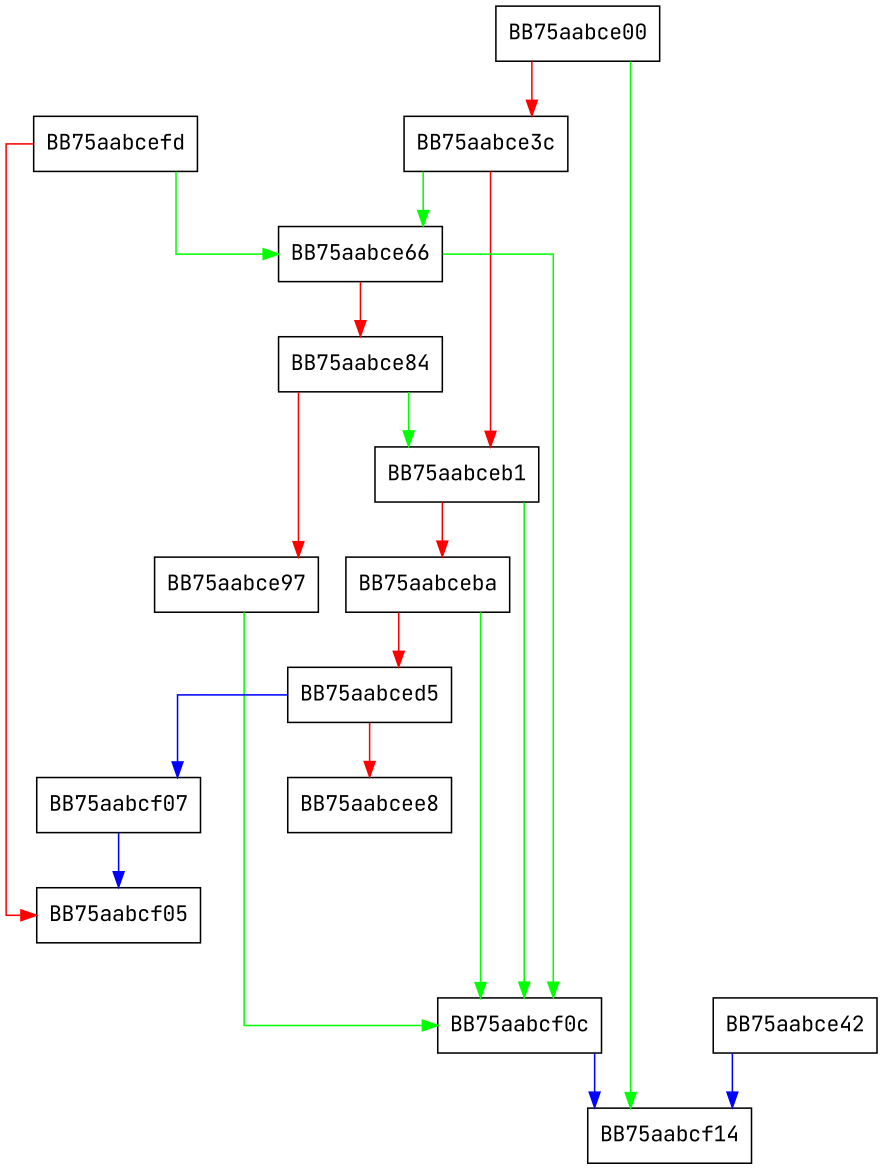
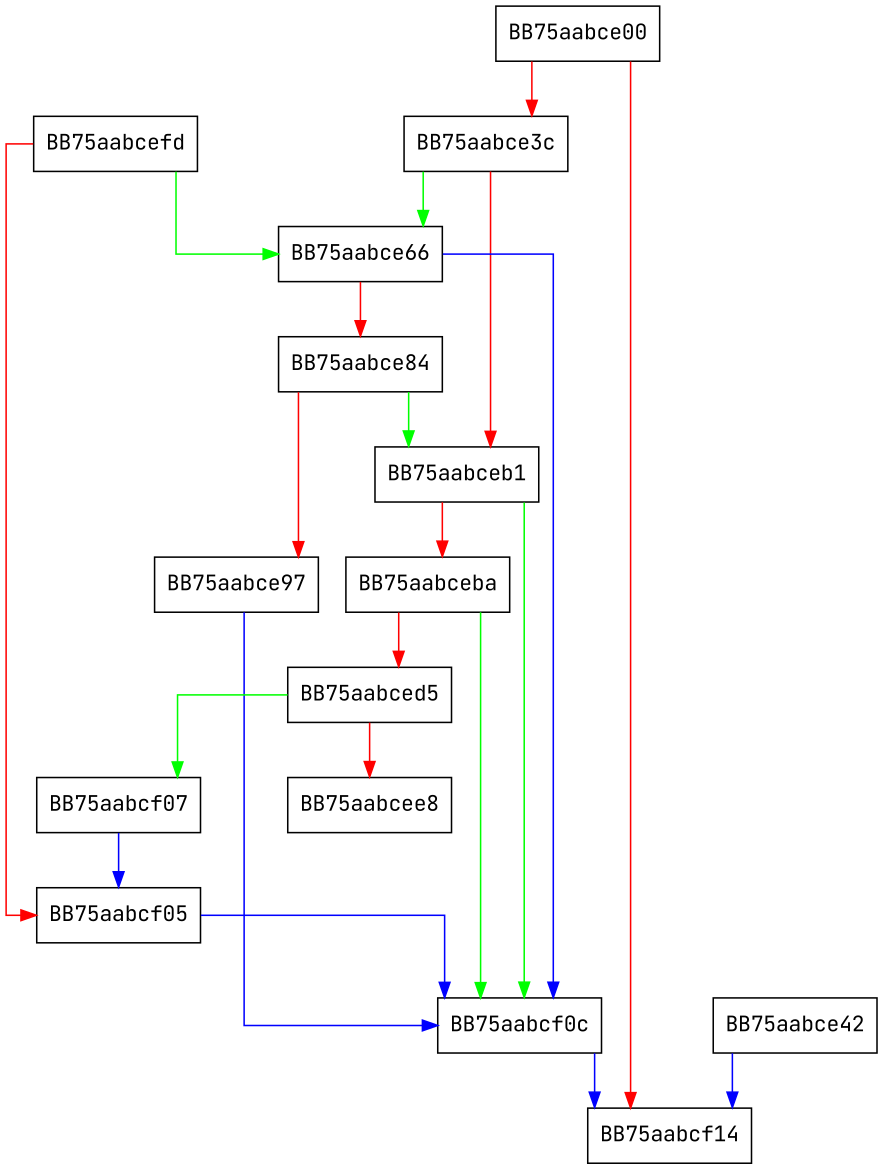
(553, 563) -> (553, 563)
(631, 577) -> (631, 577)
(199, 695) -> (199, 695)
(244, 908) -> (244, 893)
none -> (356, 915)
